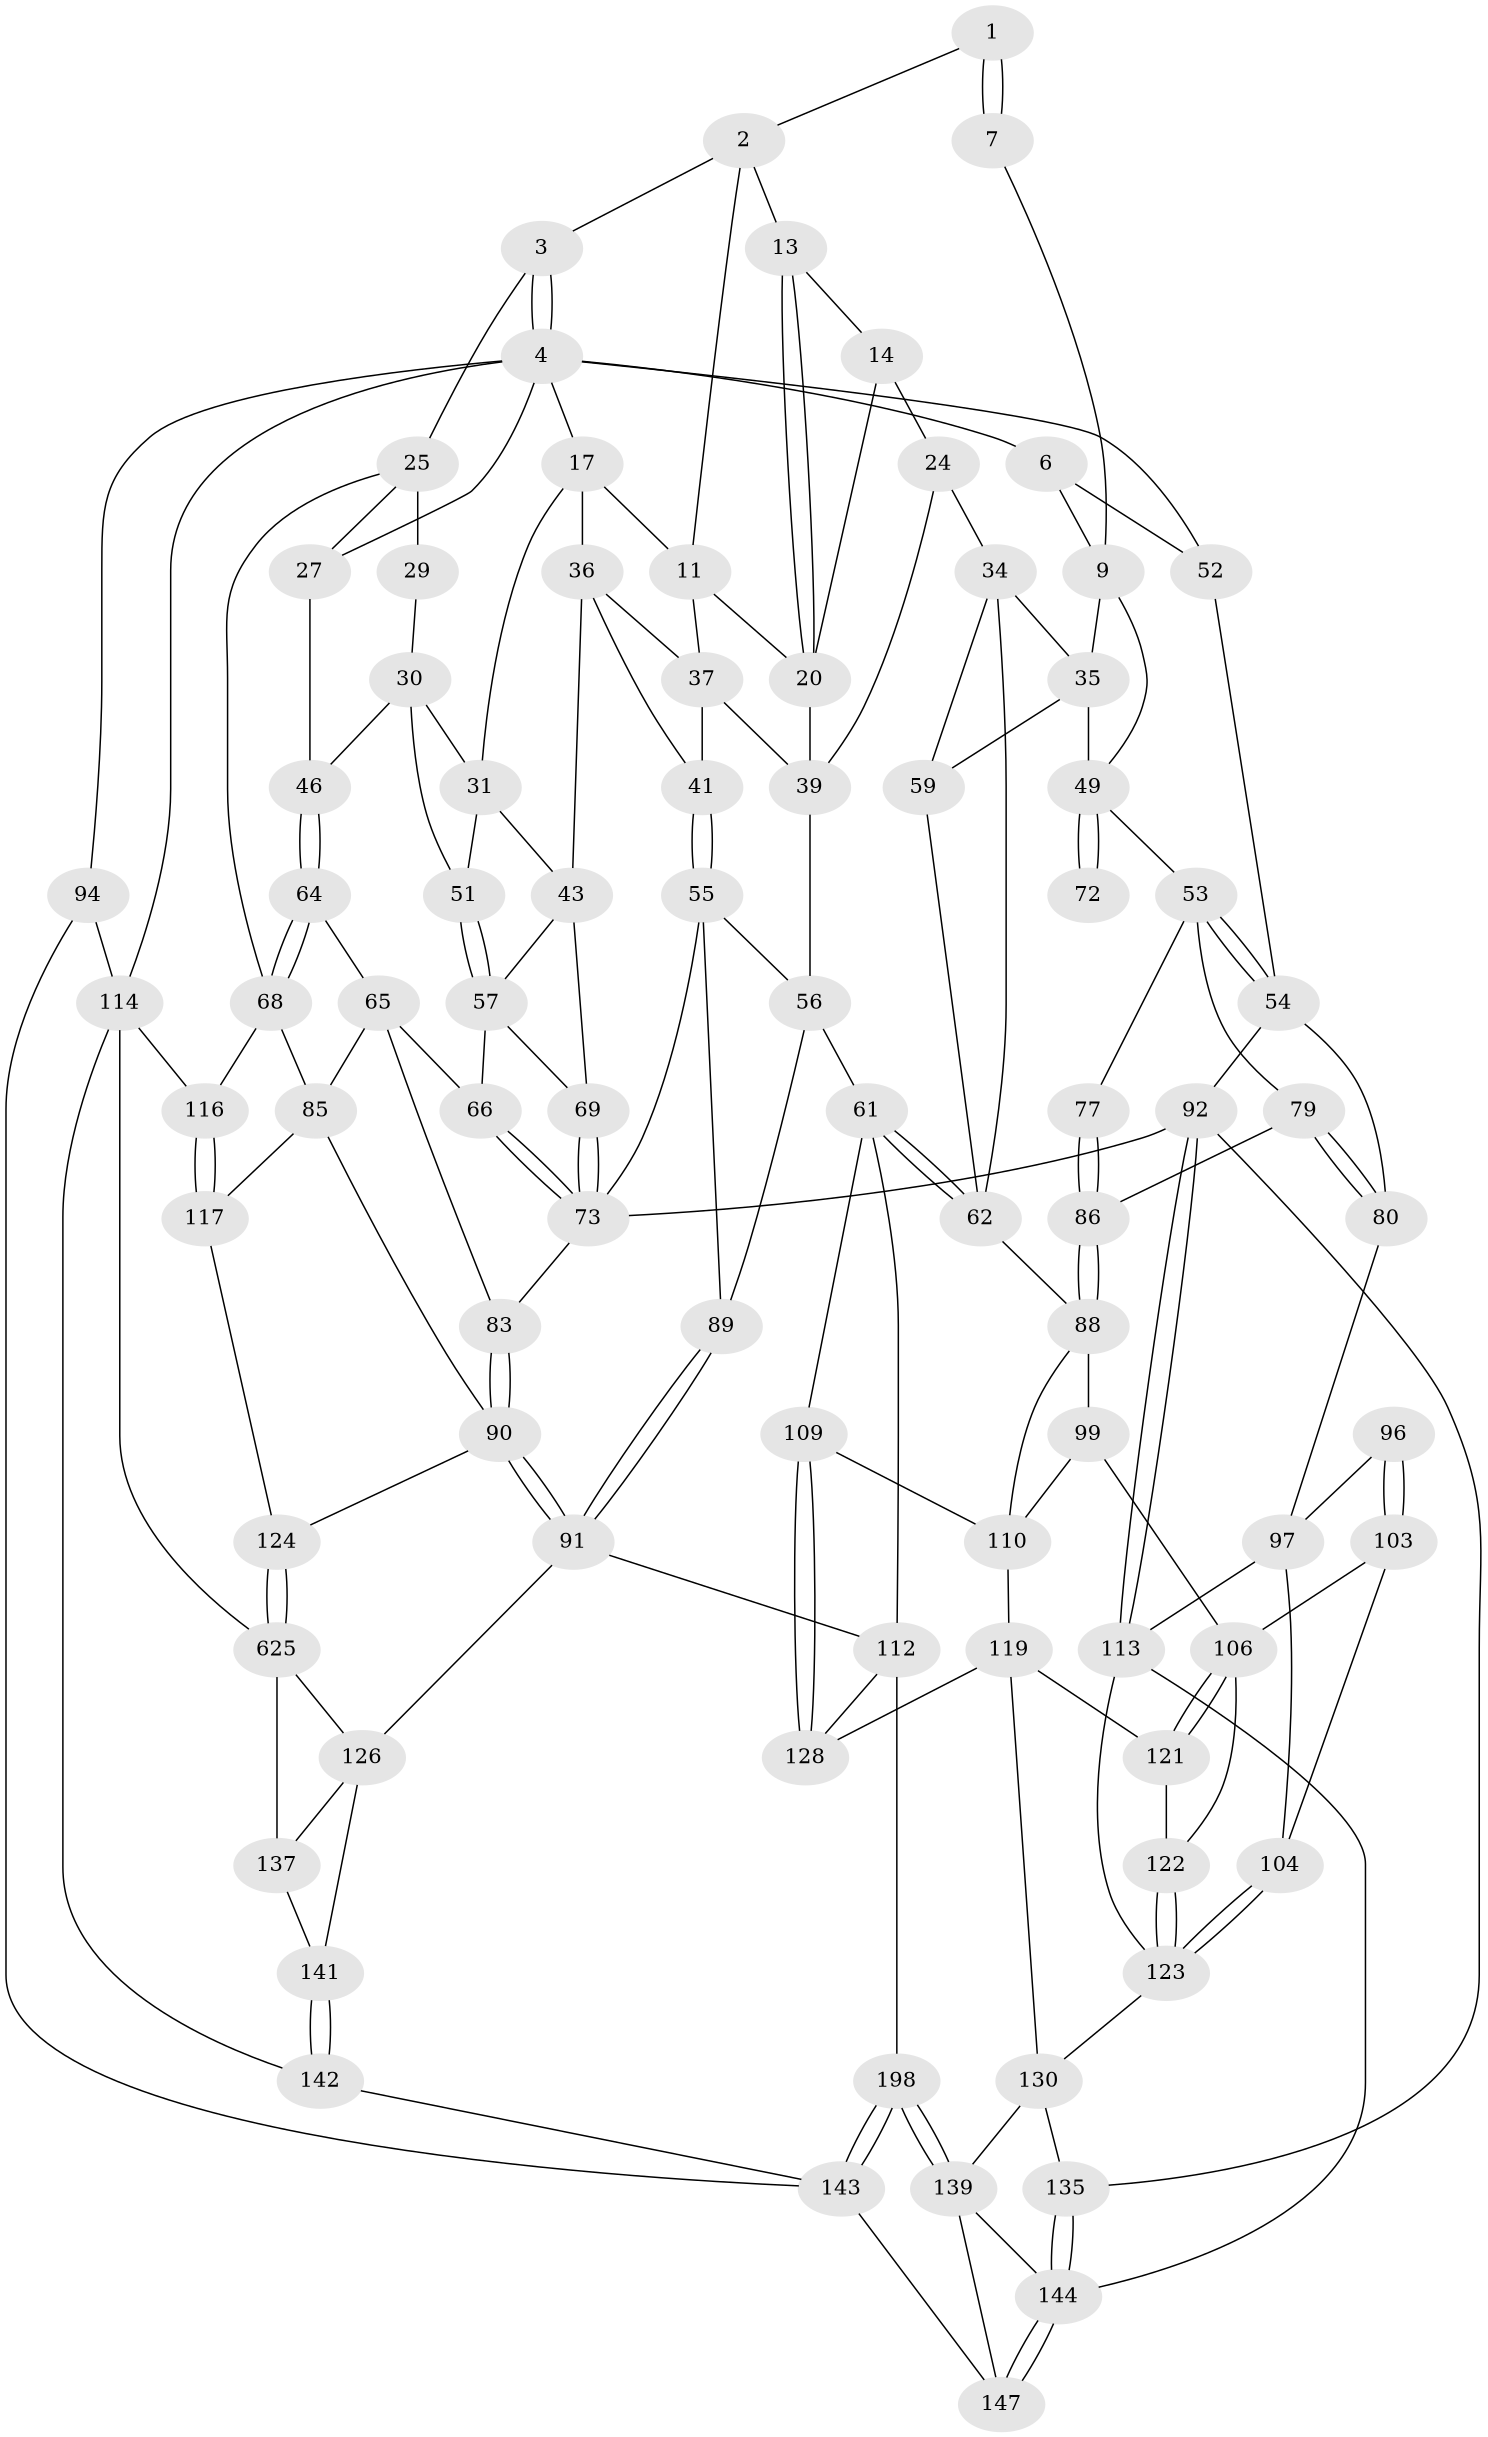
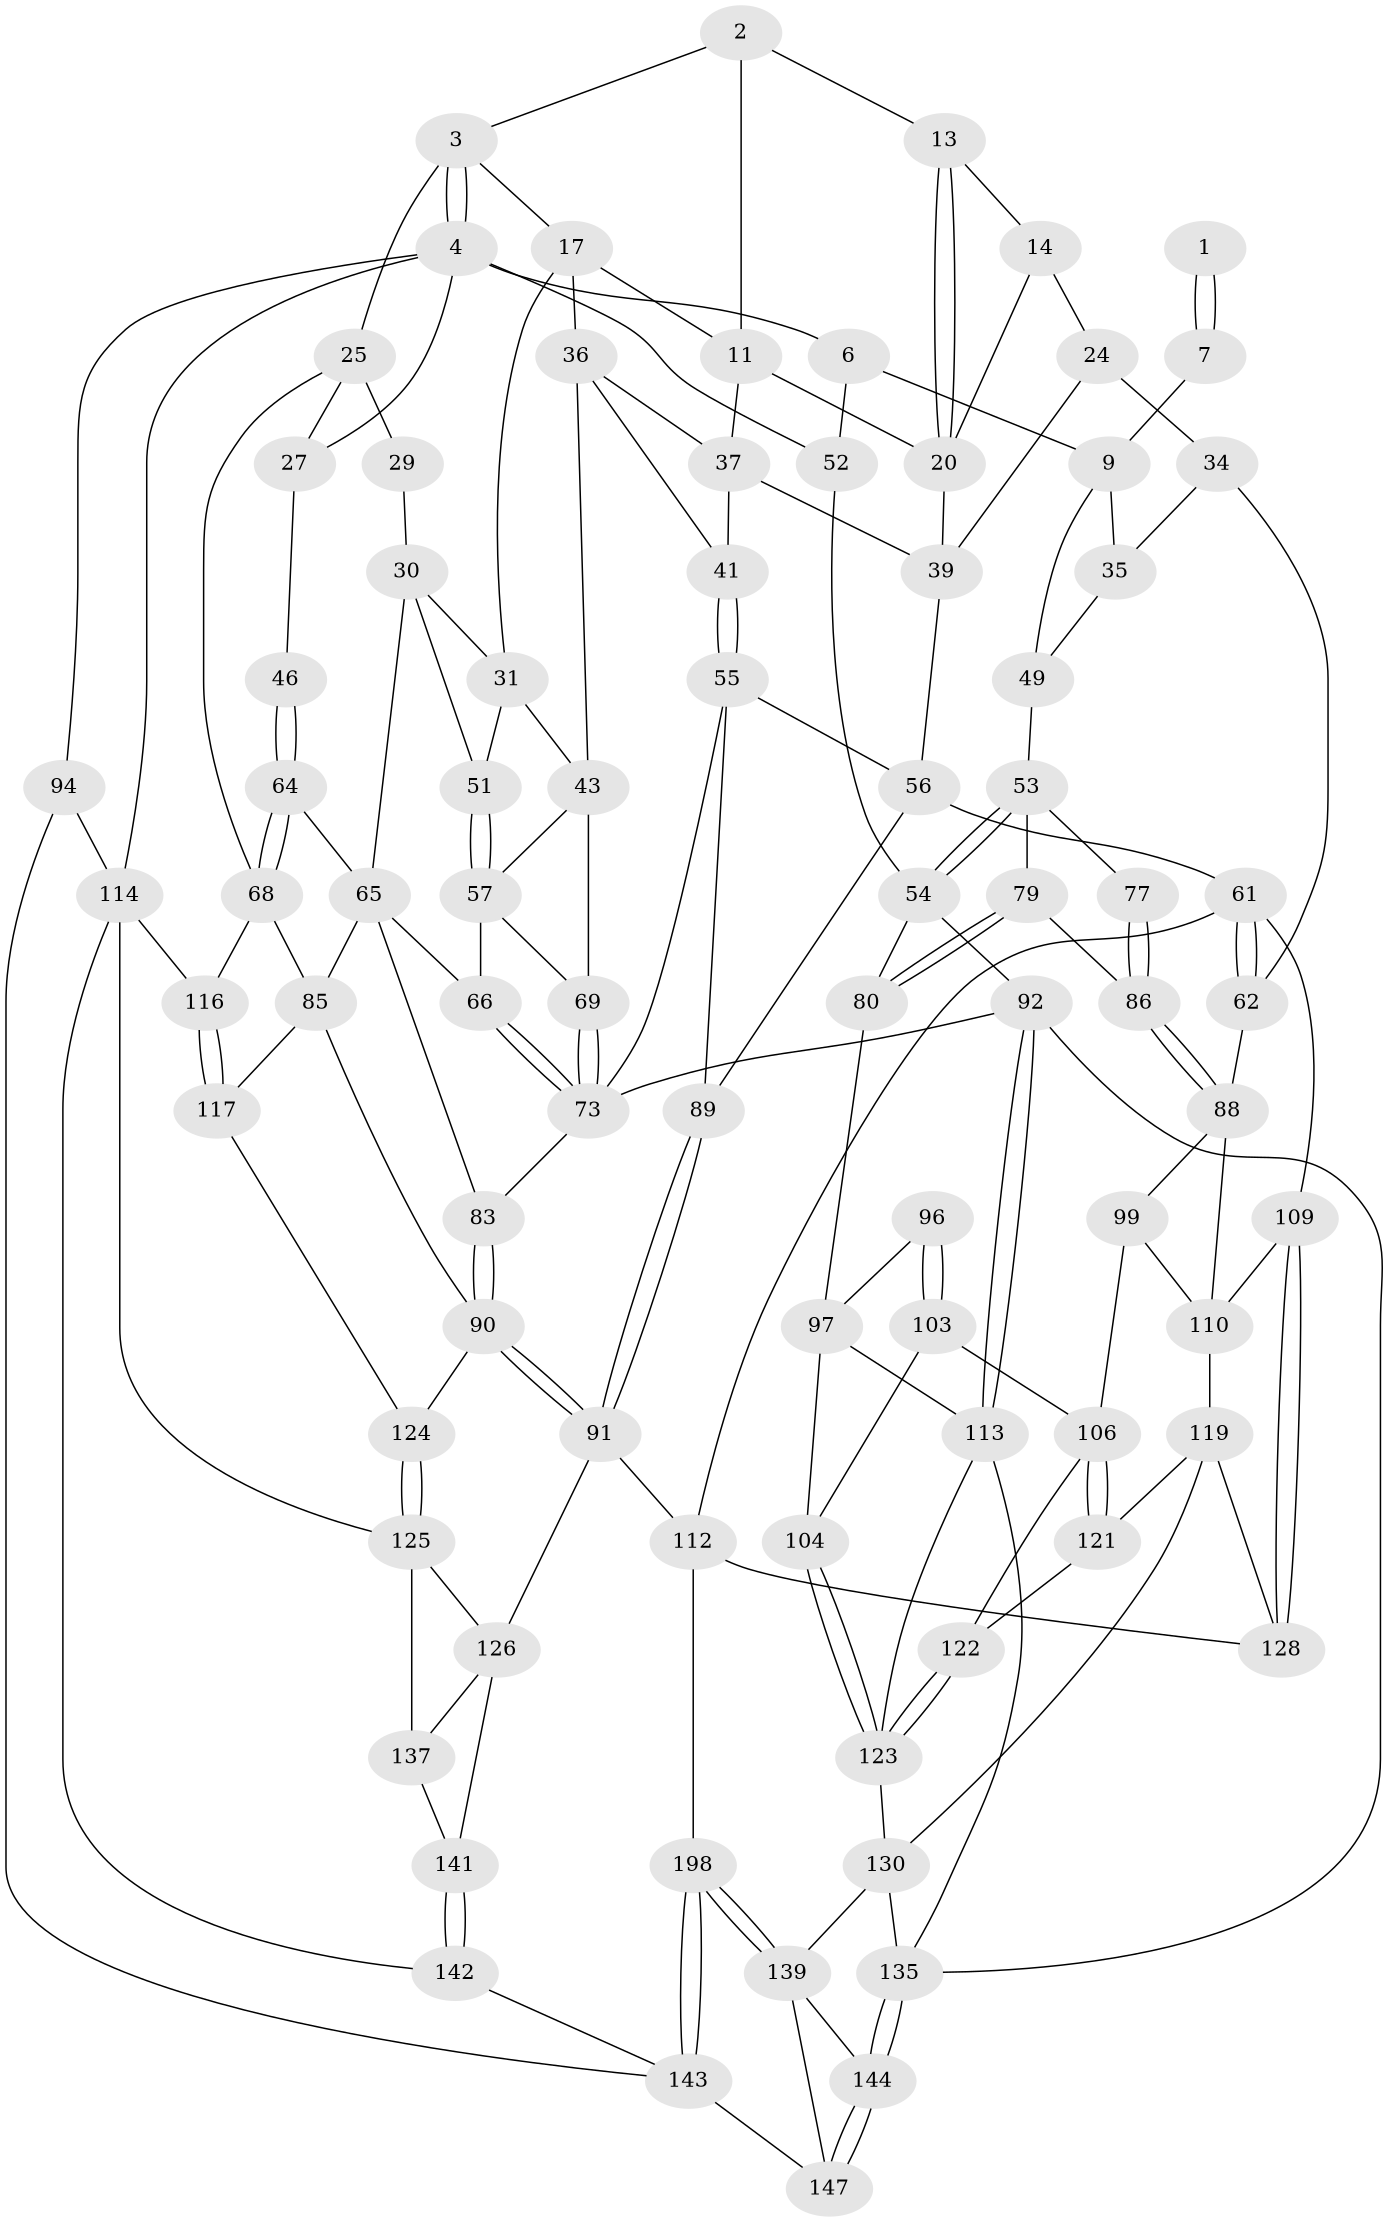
(868, 87) -> none
(562, 410) -> (515, 195)
(360, 734) -> (389, 734)
(924, 788) -> none
(1088, 895) -> none
(277, 1650) -> (412, 1542)
(1365, 2006) -> (1011, 1712)
